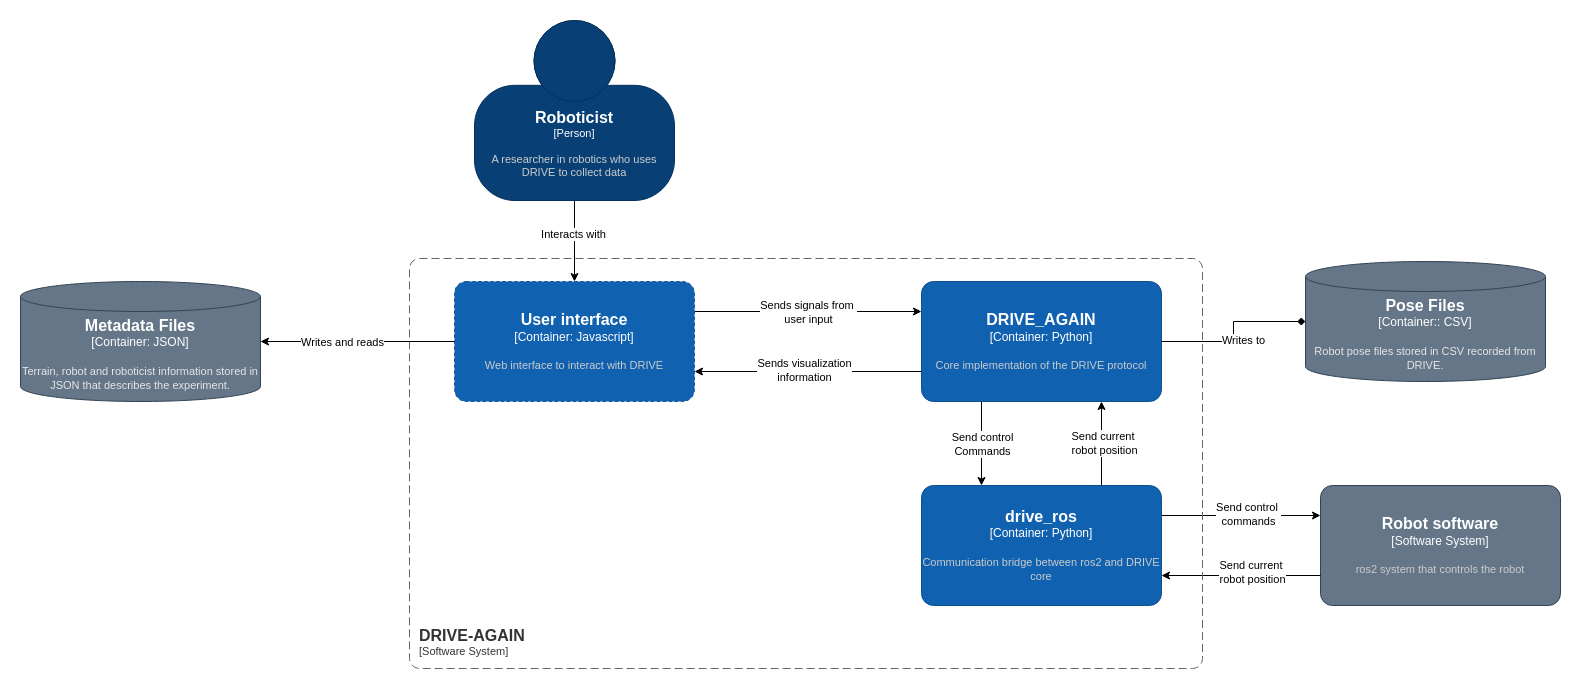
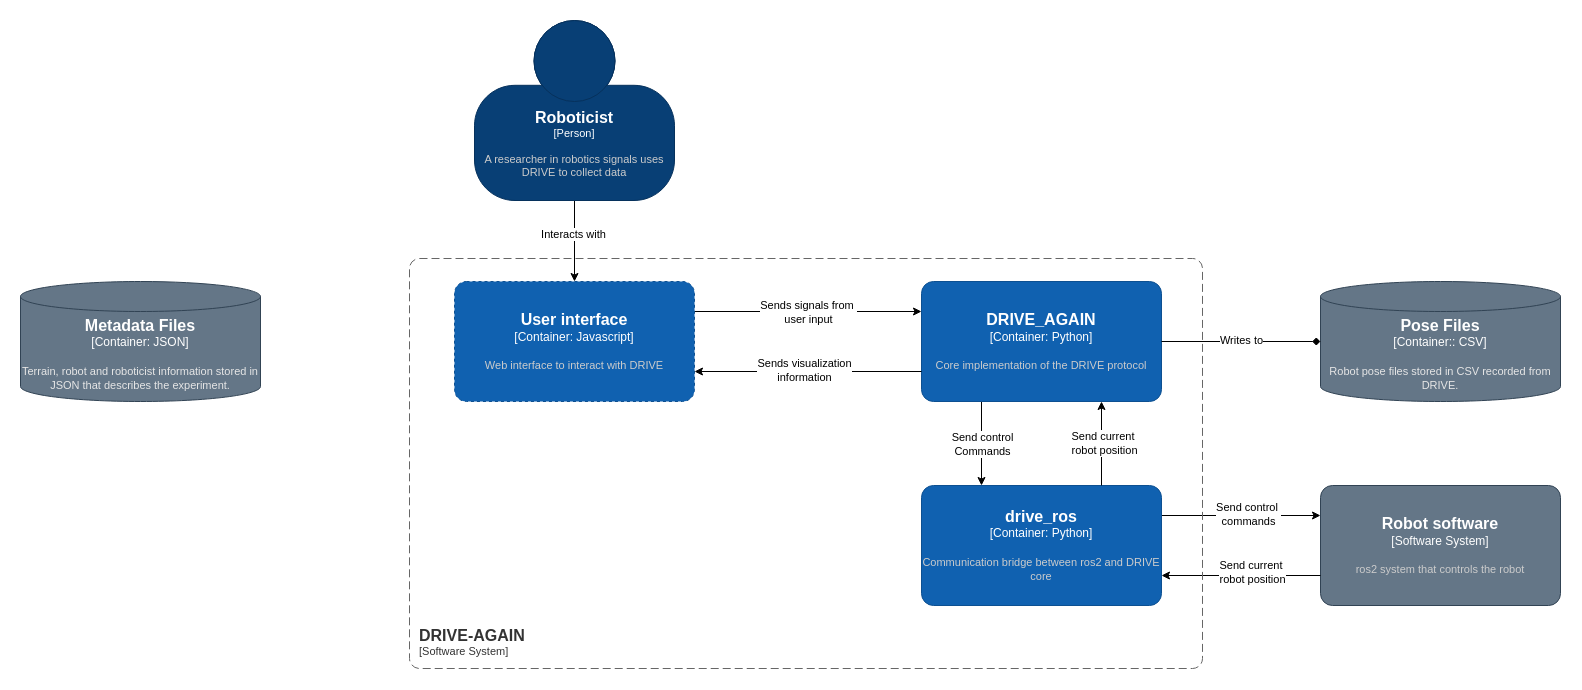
(575, 144) -> (575, 144)
(1426, 322) -> (1441, 342)
(361, 342) -> none
